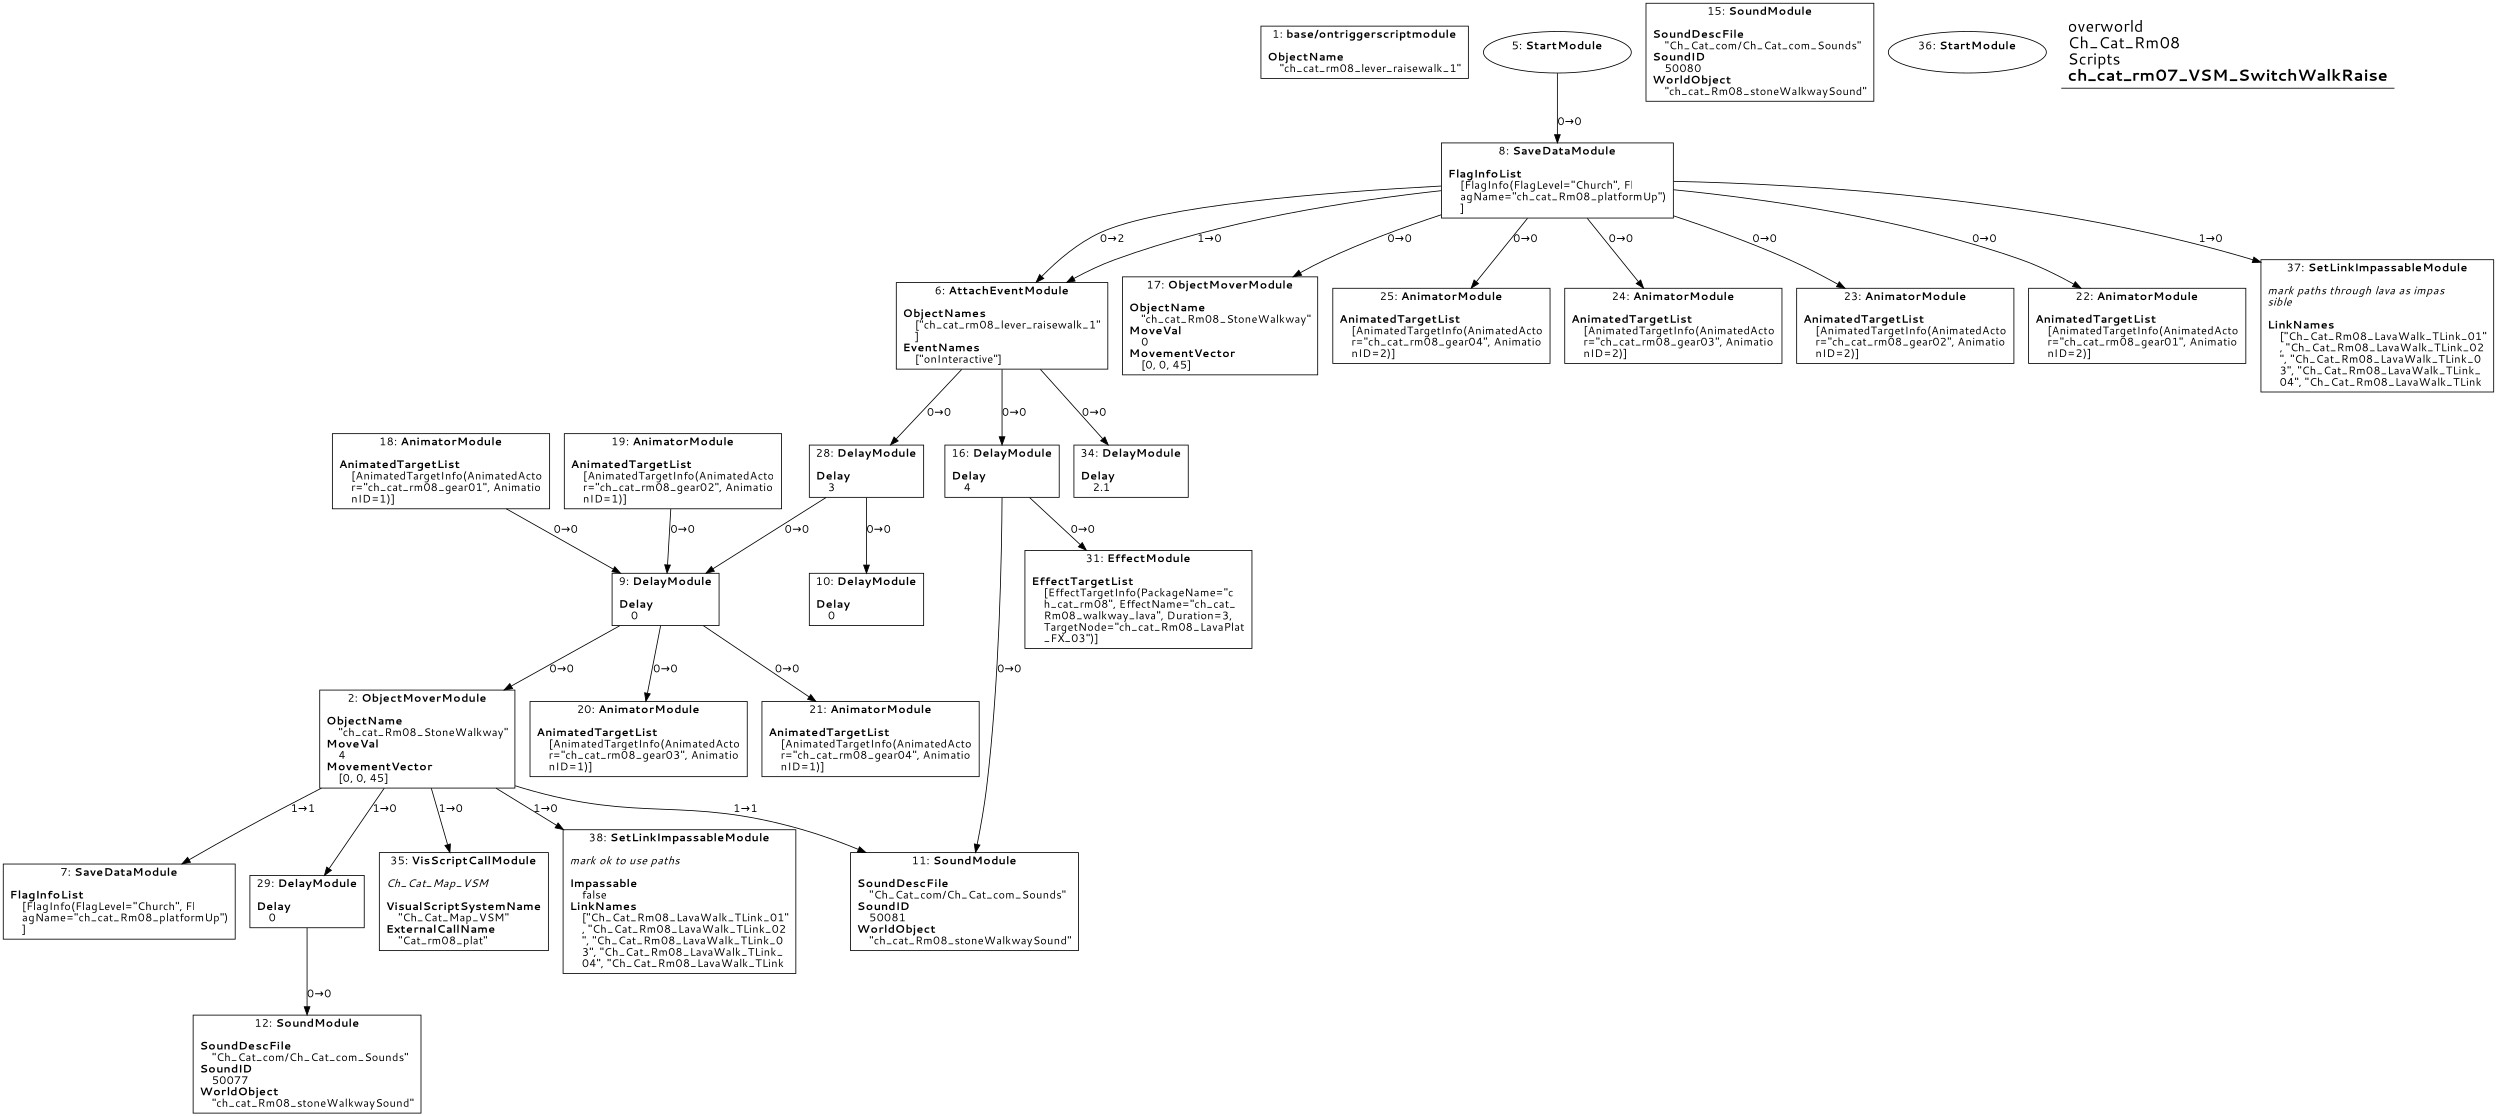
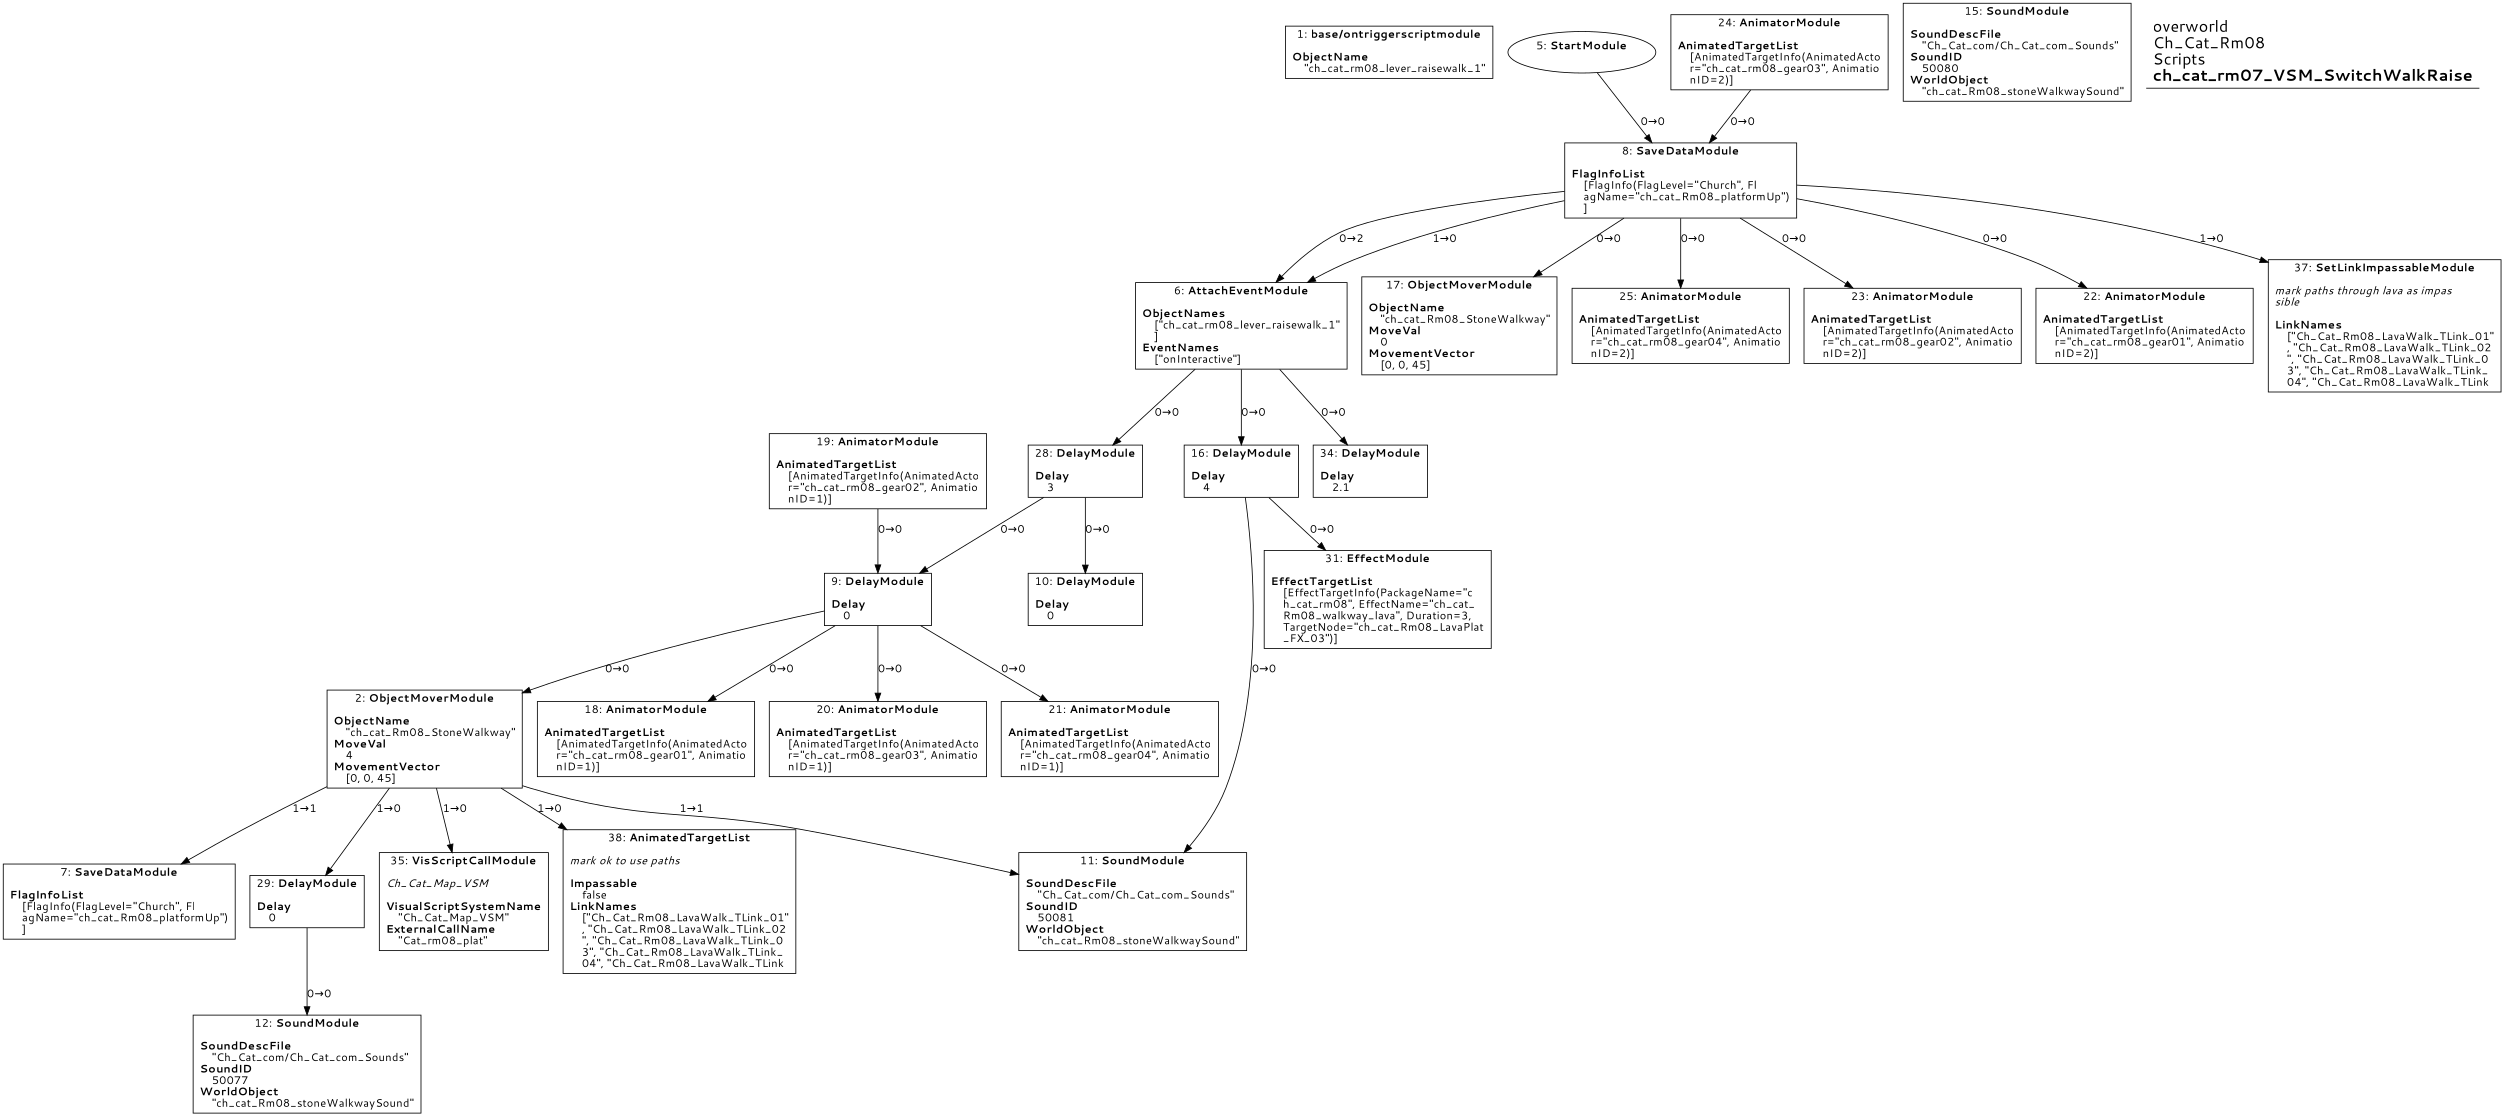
(1967, 52) -> none
(1613, 250) -> (1733, 113)
(560, 539) -> (775, 661)
(690, 838) -> (690, 838)
